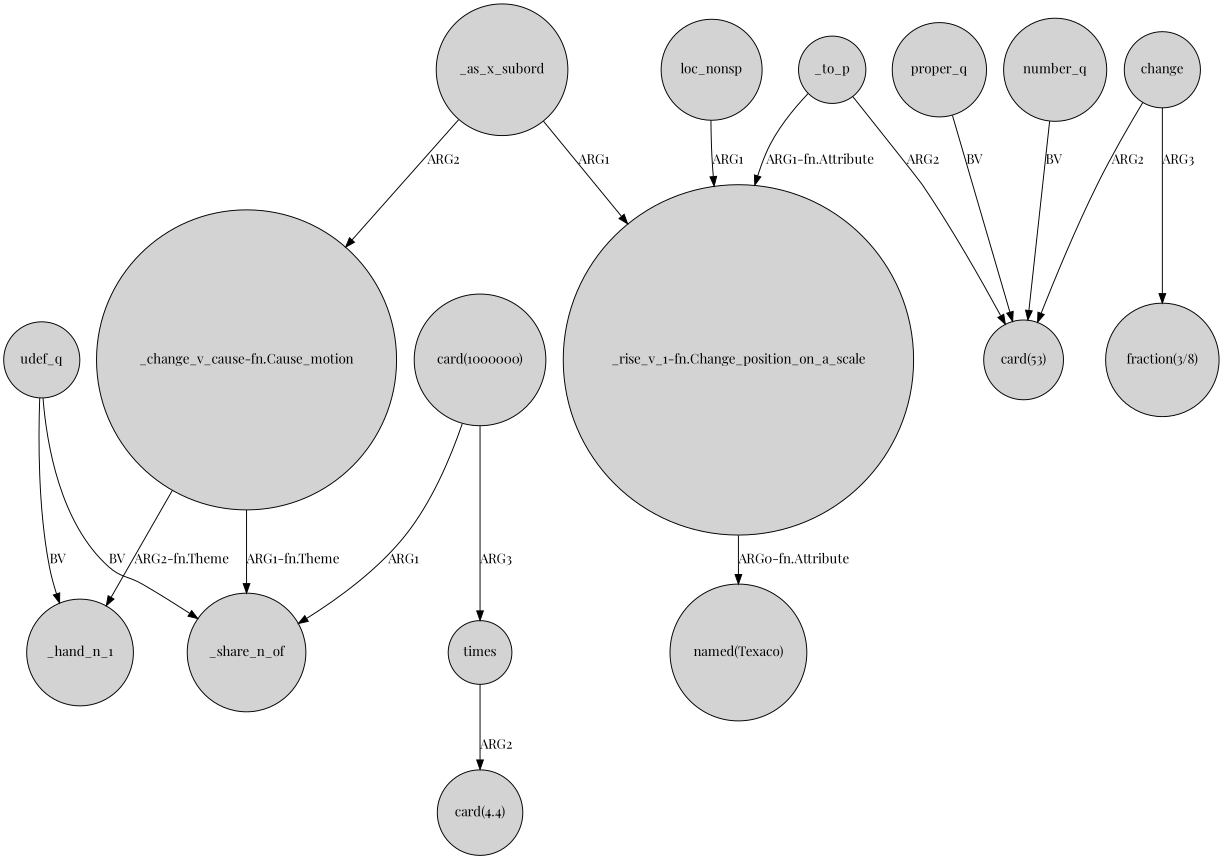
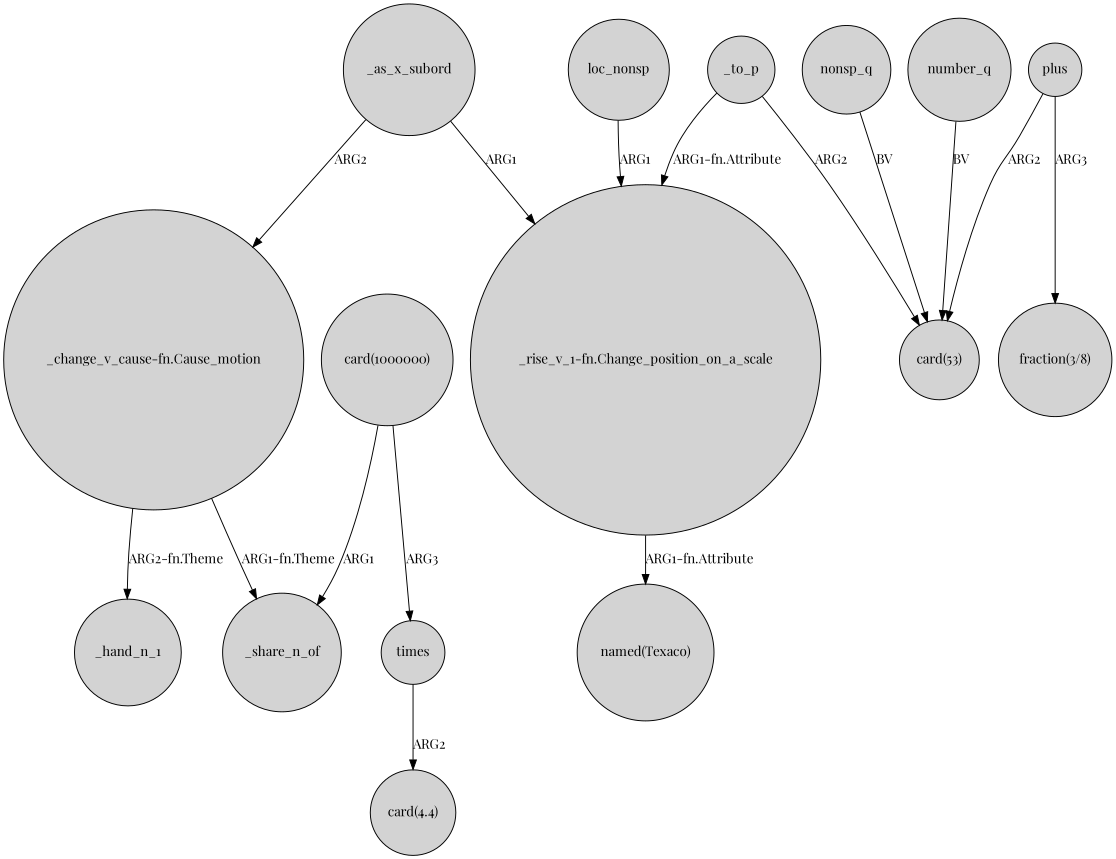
(939, 70) -> (847, 70)
(1162, 70) -> (1055, 70)
(42, 360) -> none
(794, 560) -> (700, 560)
